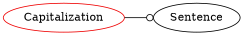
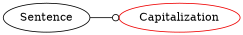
(136, 18) -> (101, 18)
